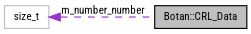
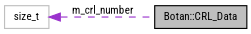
(102, 11) -> (102, 11)
